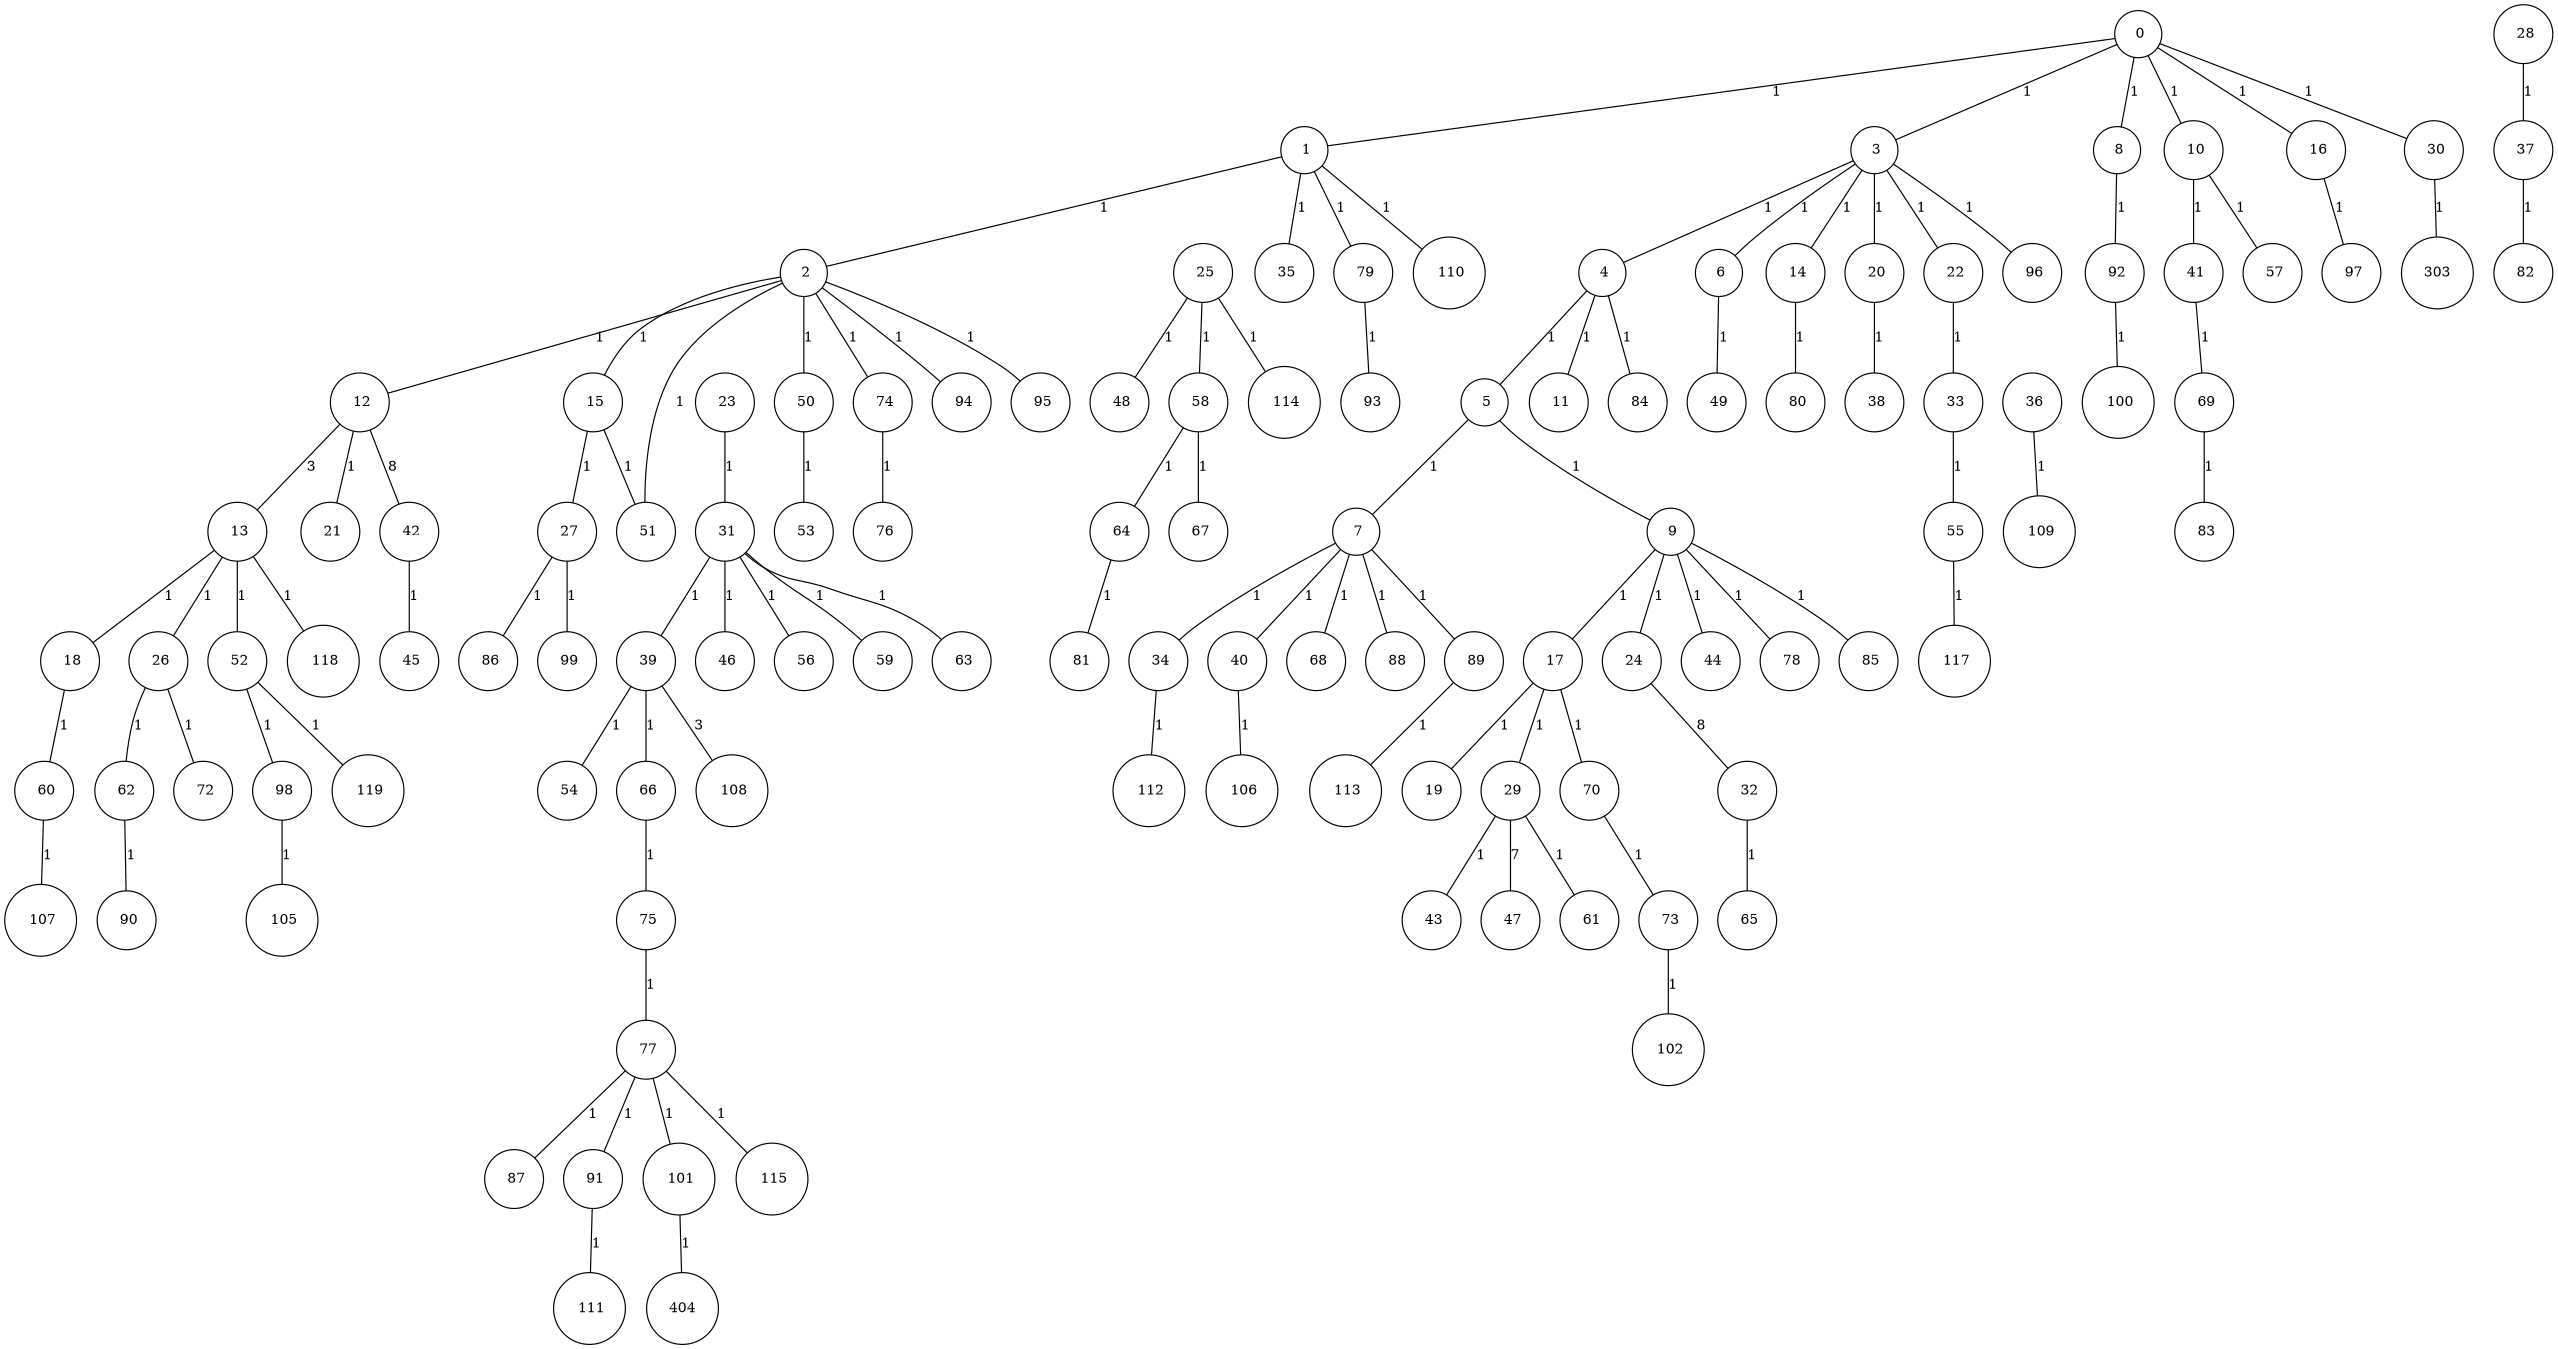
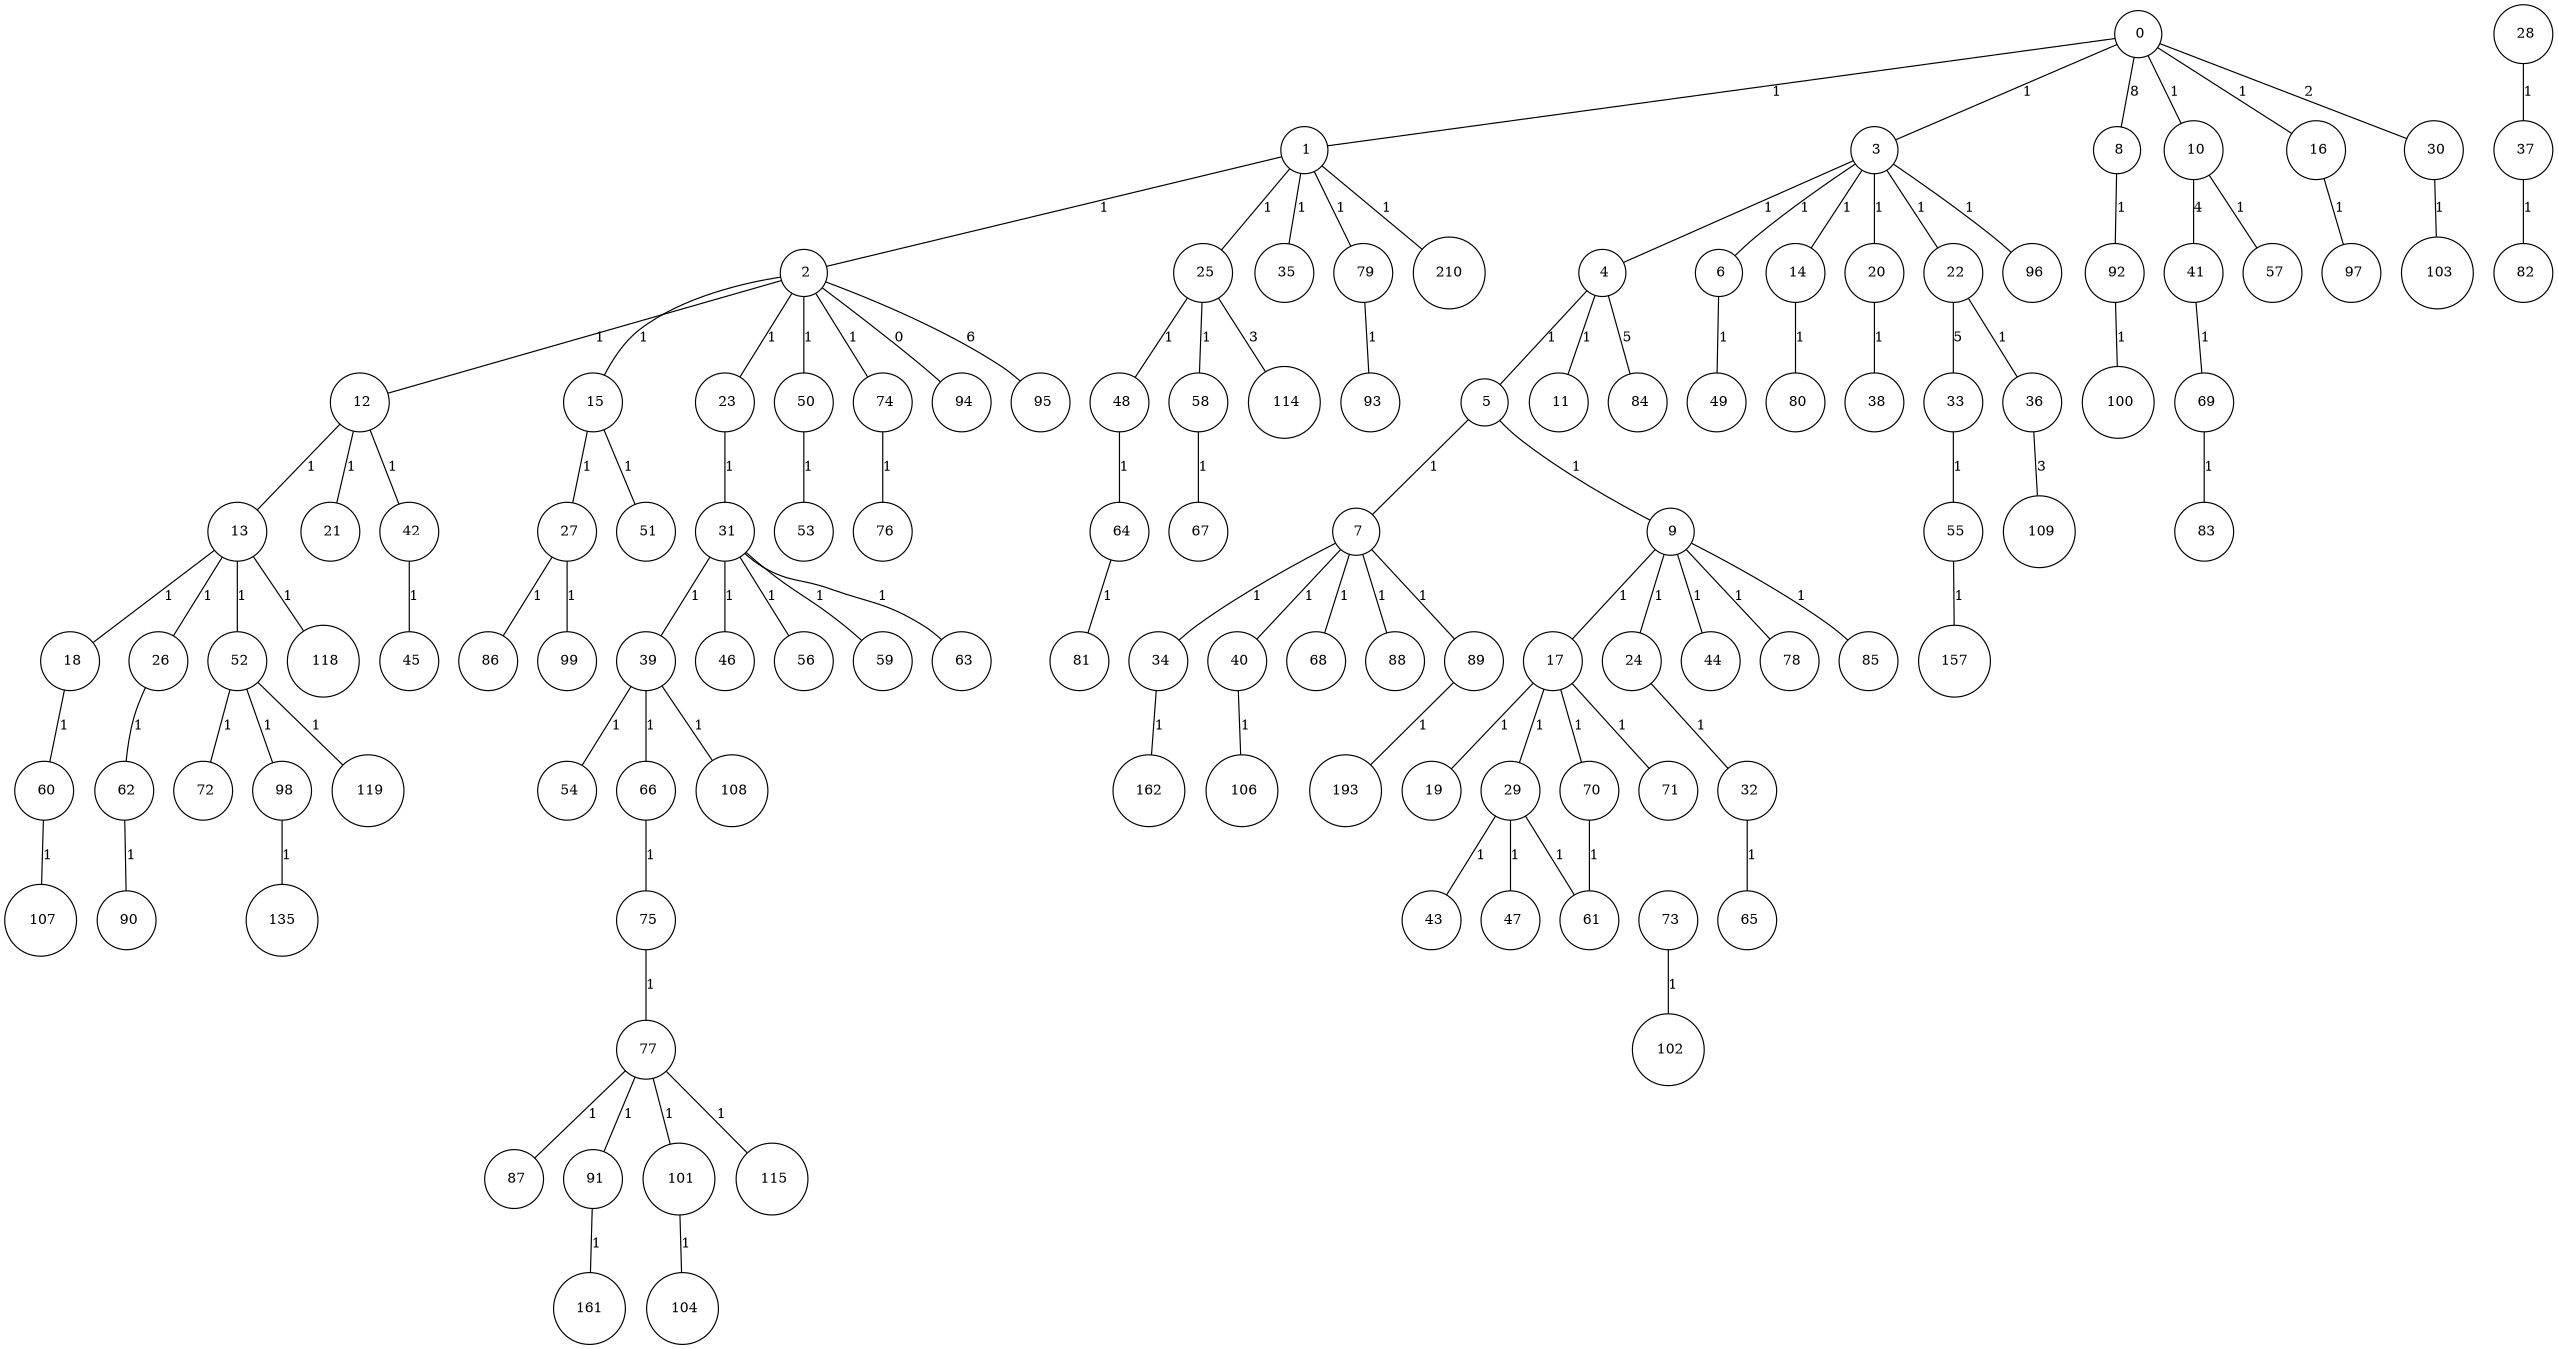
(2135, 92) -> (2135, 92)
(2309, 92) -> (2309, 92)
(2198, 208) -> (2198, 208)
none -> (1256, 209)
(1449, 273) -> (1449, 273)
(2437, 273) -> (2437, 273)
(899, 338) -> (899, 338)
(971, 338) -> (971, 338)
(1254, 338) -> (1254, 338)
(1627, 338) -> (1627, 338)
(1958, 338) -> (1958, 338)
none -> (1993, 338)
(675, 368) -> (766, 335)
(312, 467) -> (312, 467)
(393, 467) -> (393, 467)
(1159, 467) -> (1119, 467)
(2042, 467) -> (2042, 467)
(1955, 661) -> (1955, 661)
(181, 726) -> (220, 726)
(699, 726) -> (699, 726)
(1701, 726) -> (1701, 726)
(1149, 791) -> (1149, 791)
(1346, 791) -> (1346, 791)
none -> (1668, 791)
(1629, 855) -> (1589, 856)
(1515, 856) -> (1515, 856)
(282, 920) -> (282, 920)
(589, 1309) -> (589, 1309)
(683, 1309) -> (683, 1309)
